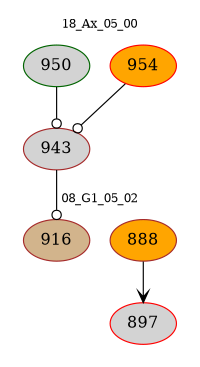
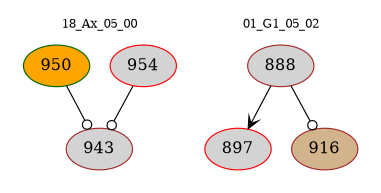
(57, 66) -> (57, 66)
(143, 66) -> (143, 66)
(57, 196) -> (301, 103)
(100, 199) -> (281, 25)
(143, 240) -> (281, 66)
